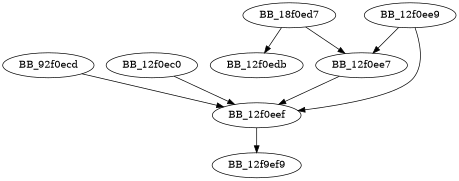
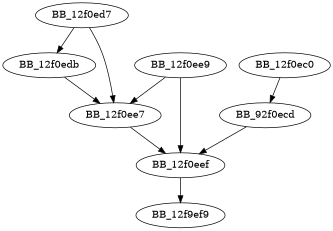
(289, 15) -> (82, 15)
none -> (79, 88)
(201, 89) -> (276, 87)
